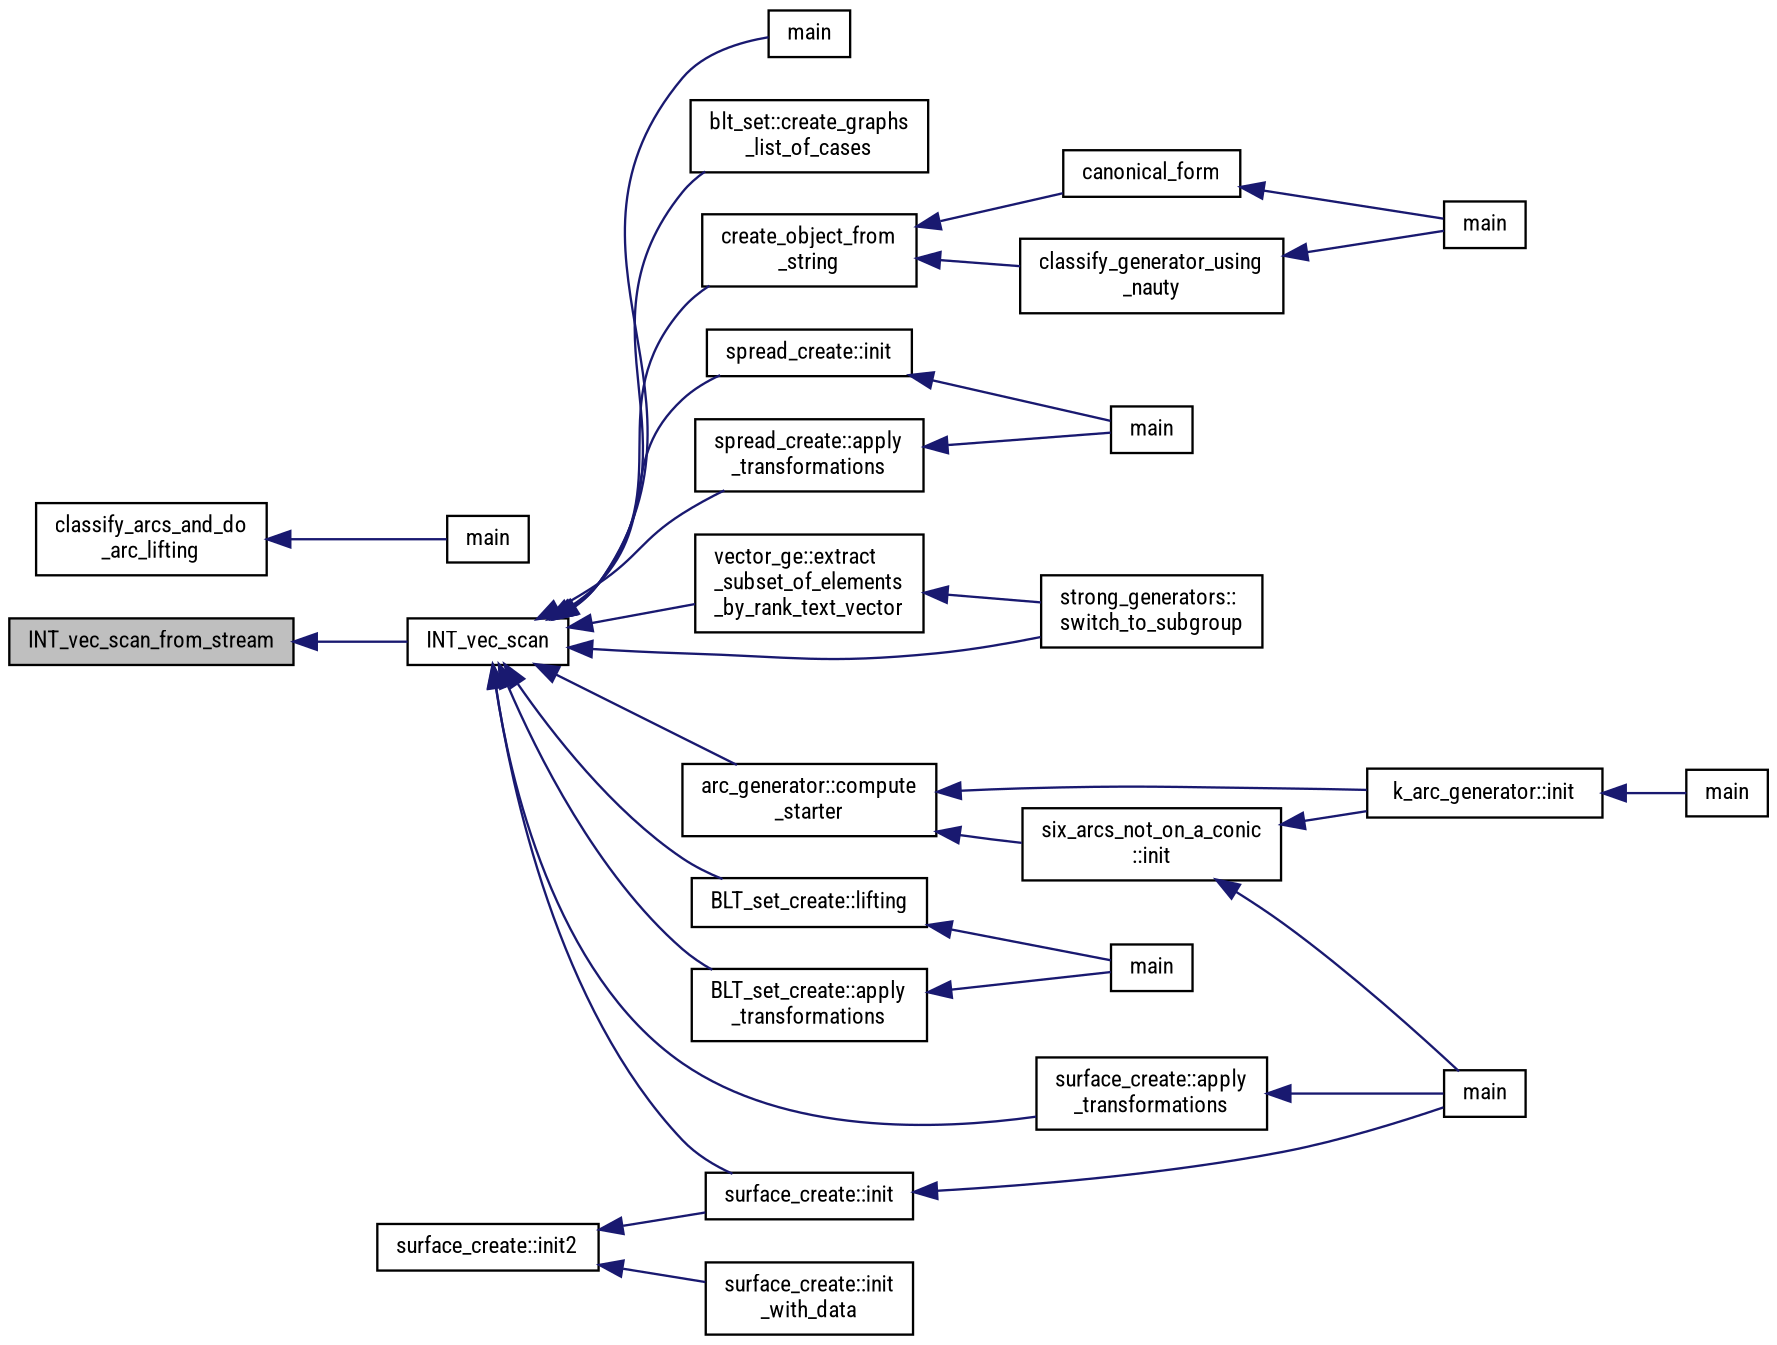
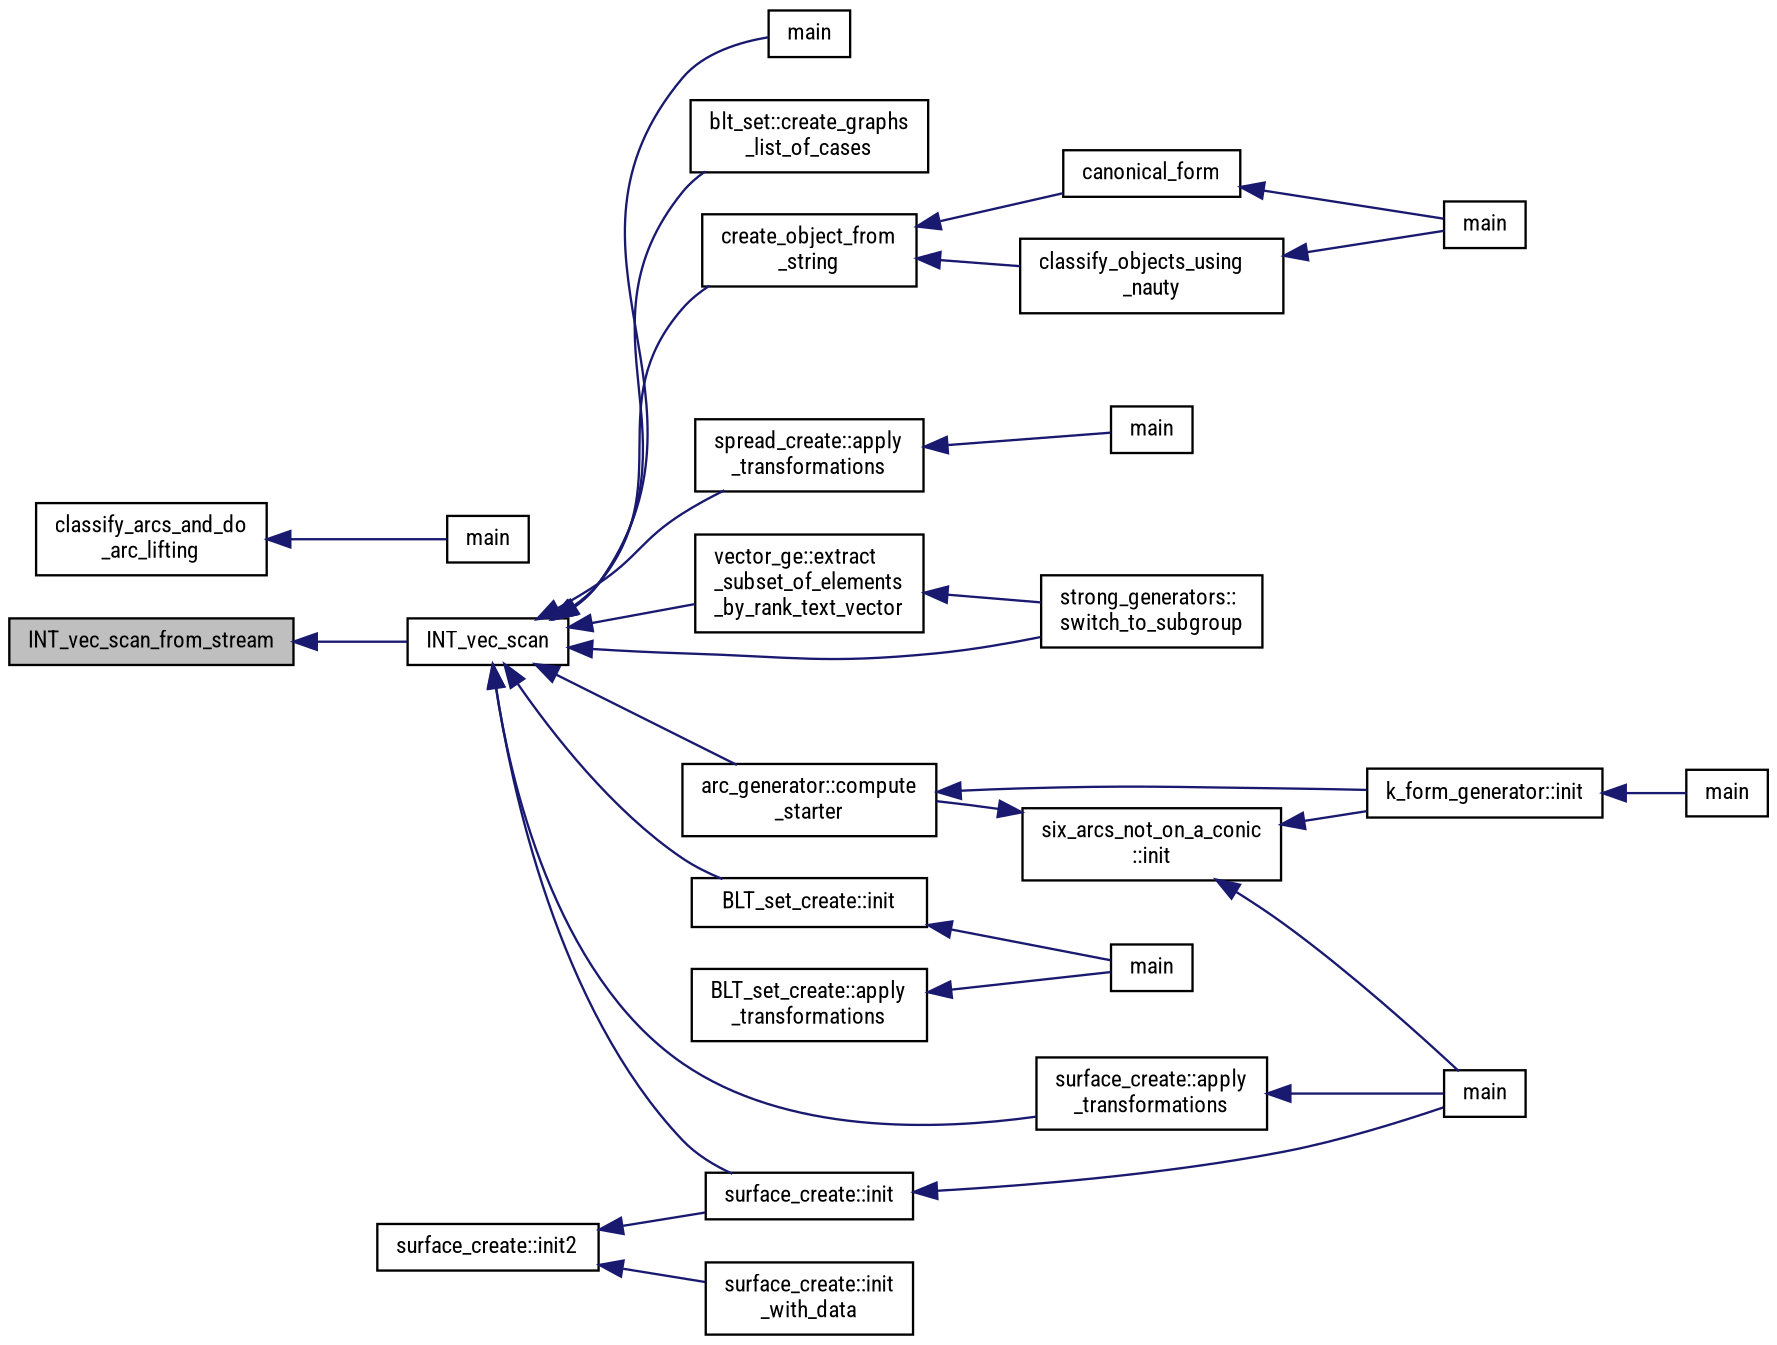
(1152, 276) -> (1152, 276)
(809, 353) -> none
(1485, 793) -> (1485, 793)
(991, 839) -> (968, 805)
(592, 842) -> none
(809, 903) -> (809, 903)
